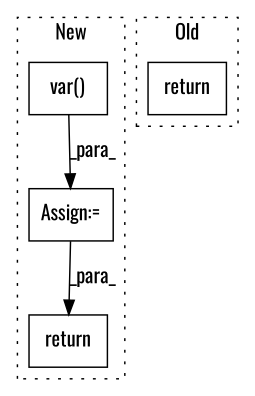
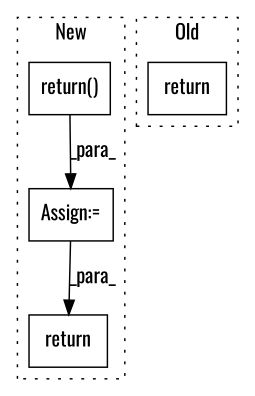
(68, 89) -> (70, 89)
